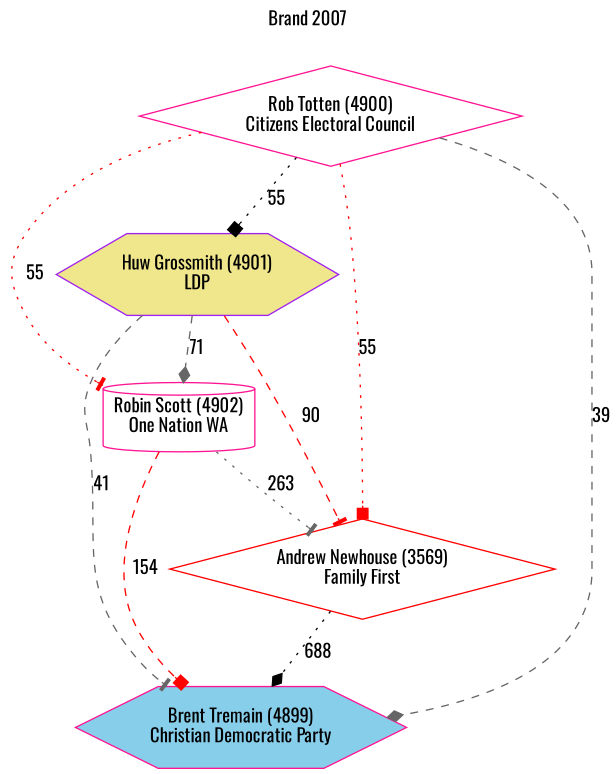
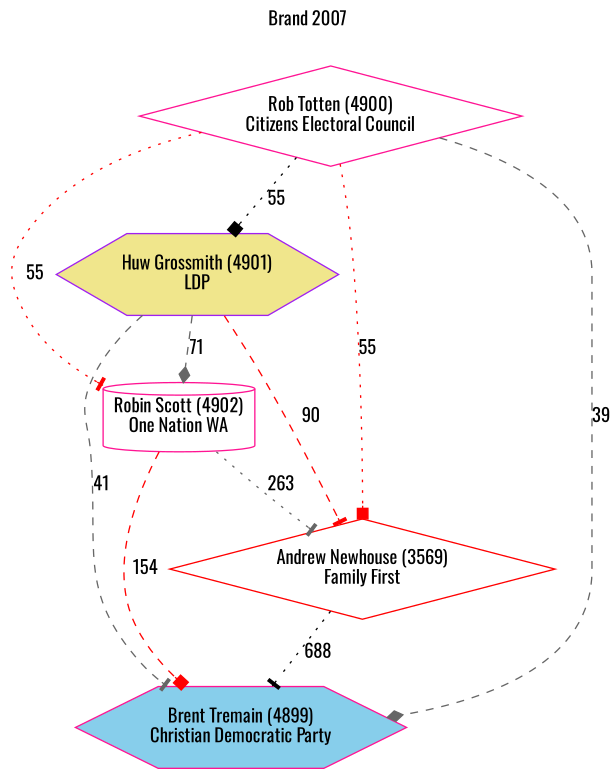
(306, 642) -> (306, 642)
